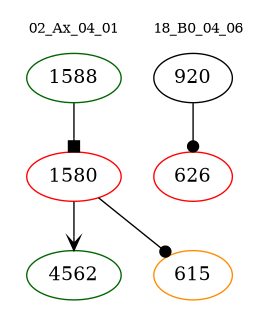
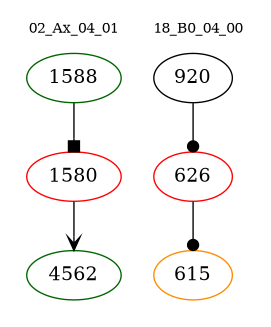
(199, 29) -> (199, 29)
(122, 217) -> (193, 221)
